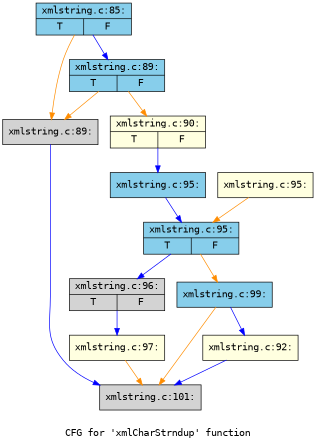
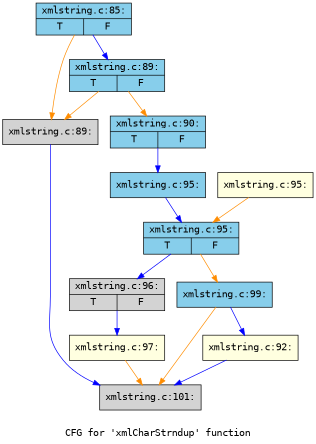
(158, 132) -> (158, 132)
